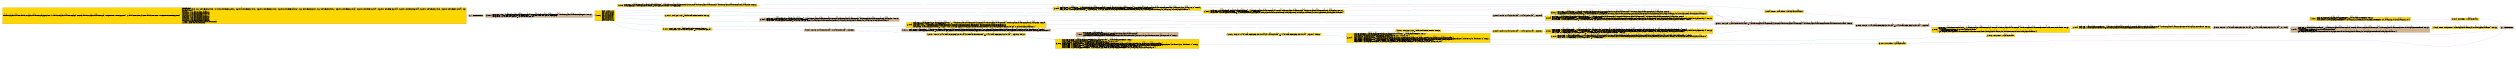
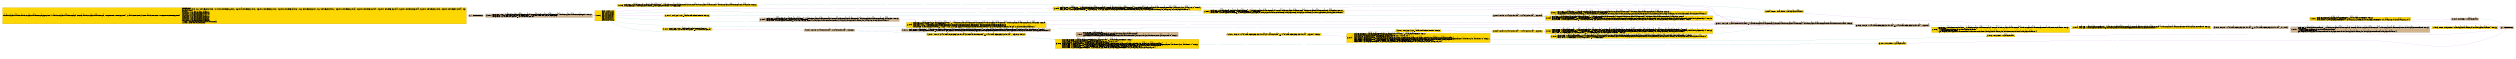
(2465, 19) -> (2465, 19)
